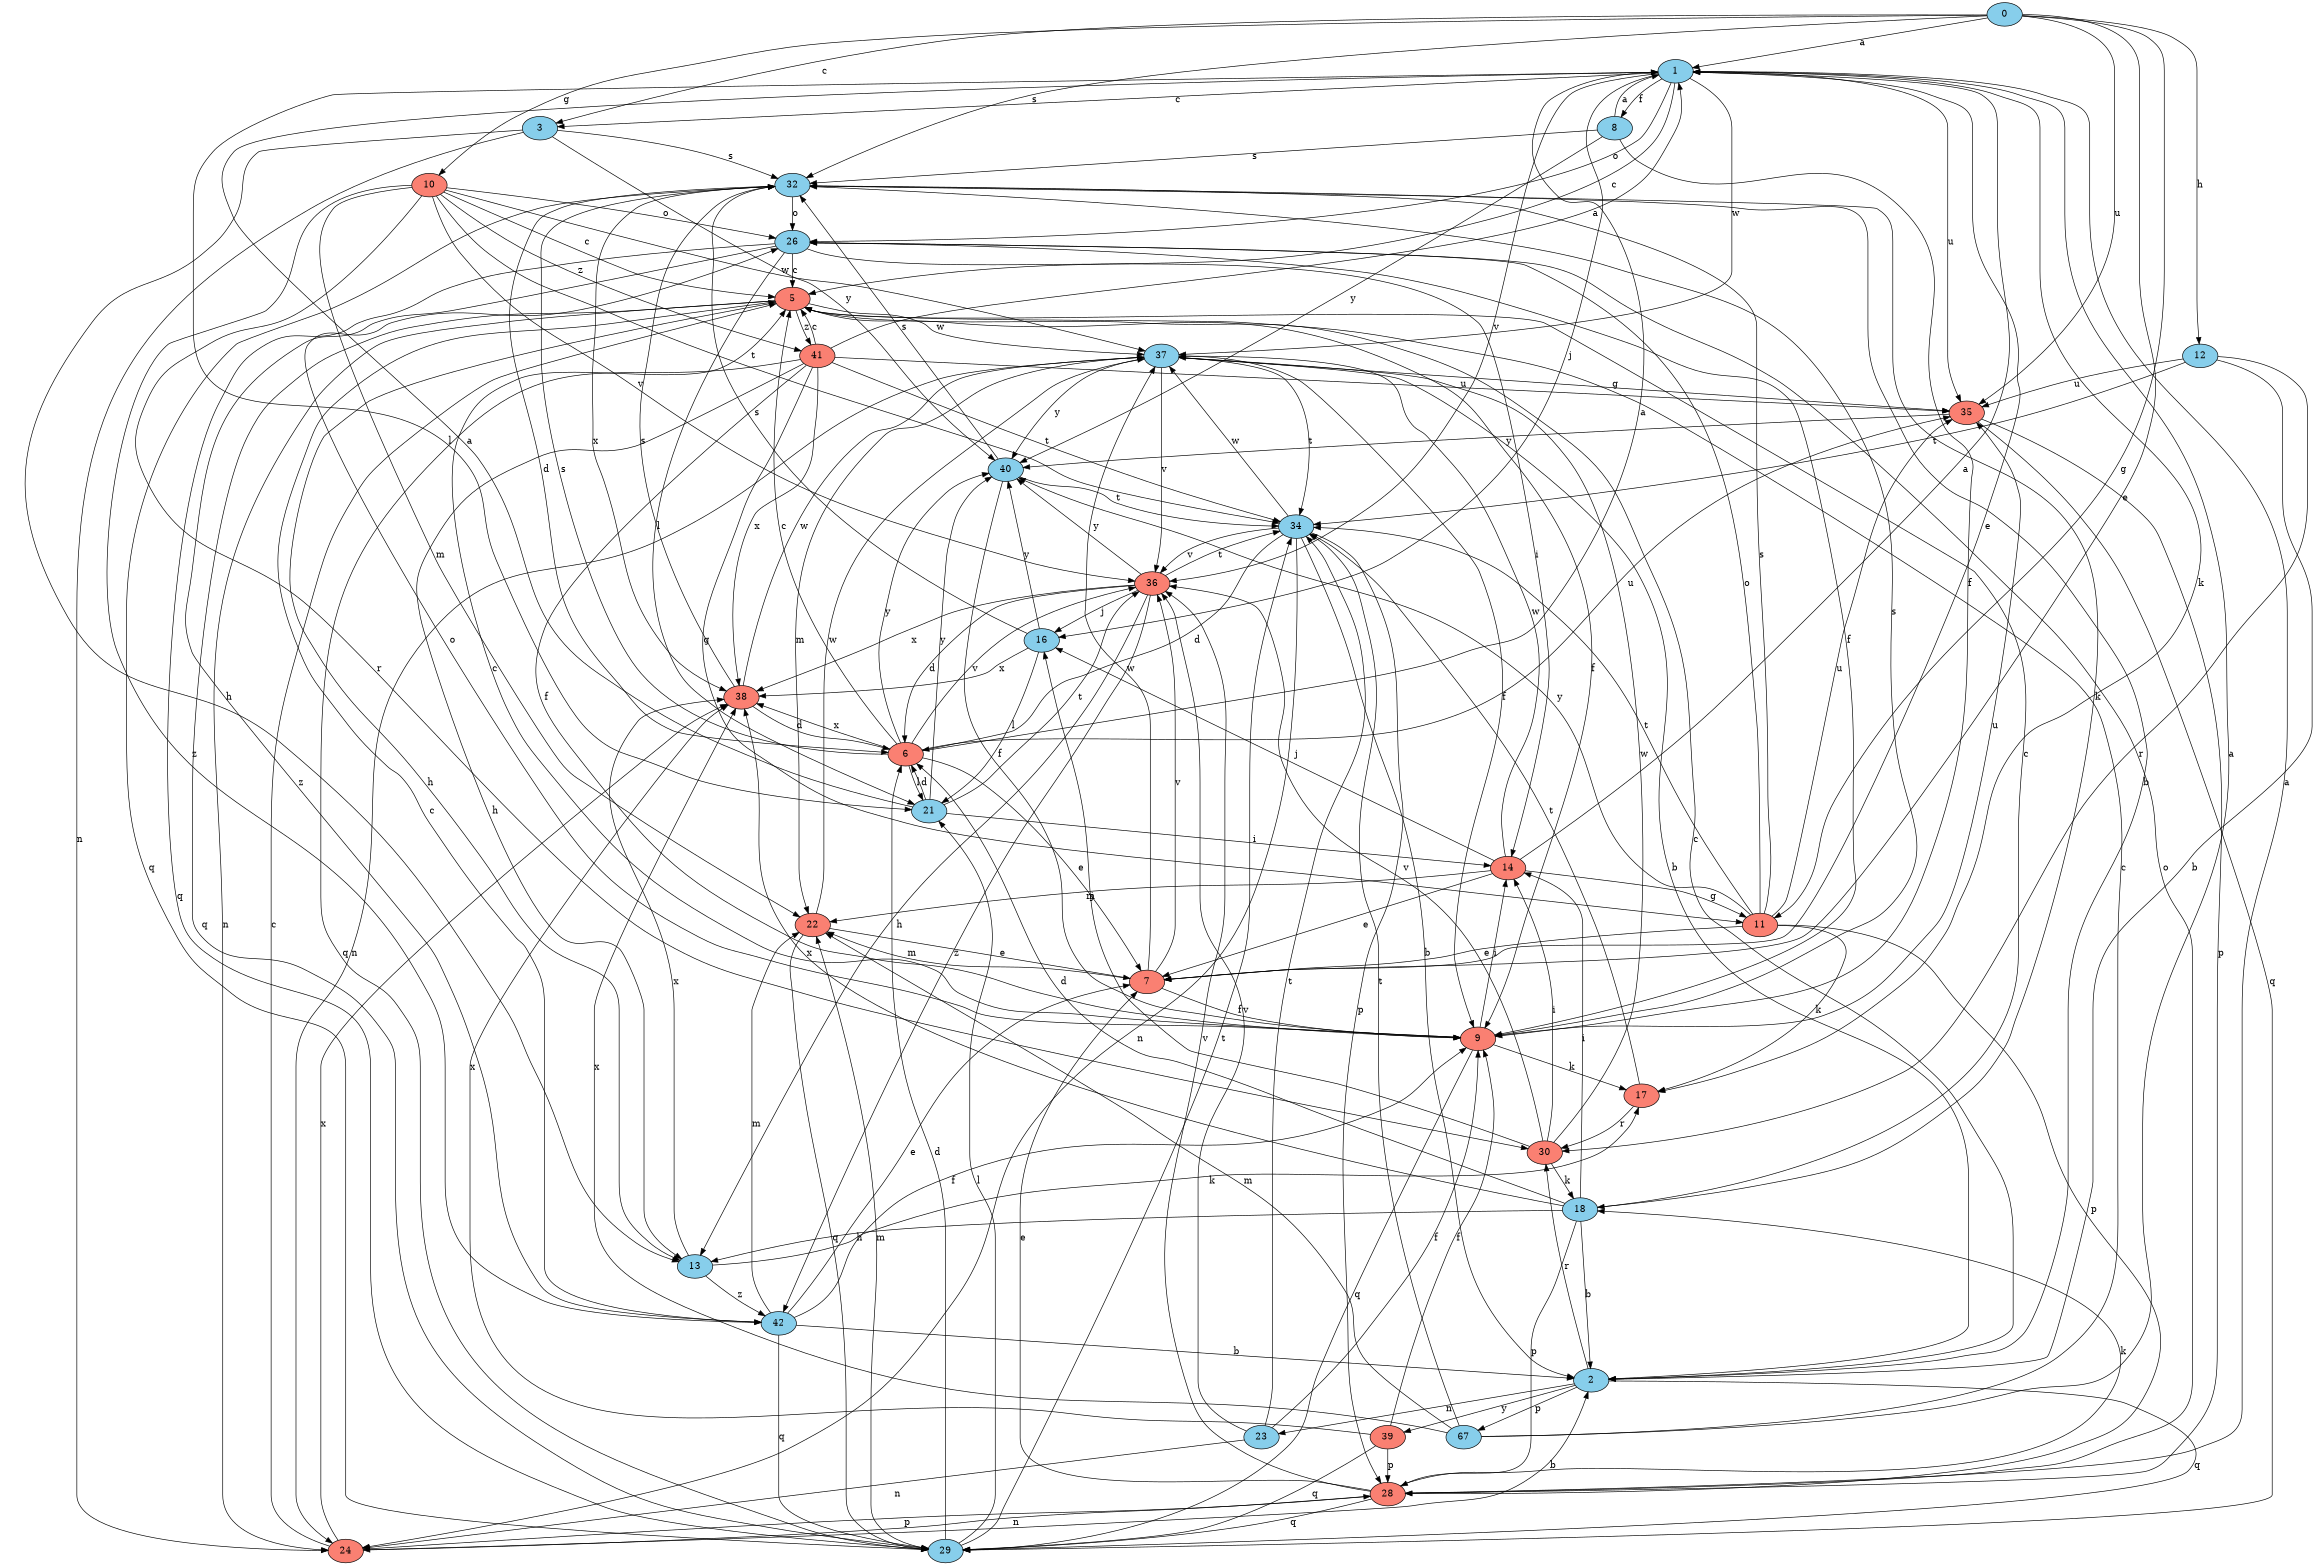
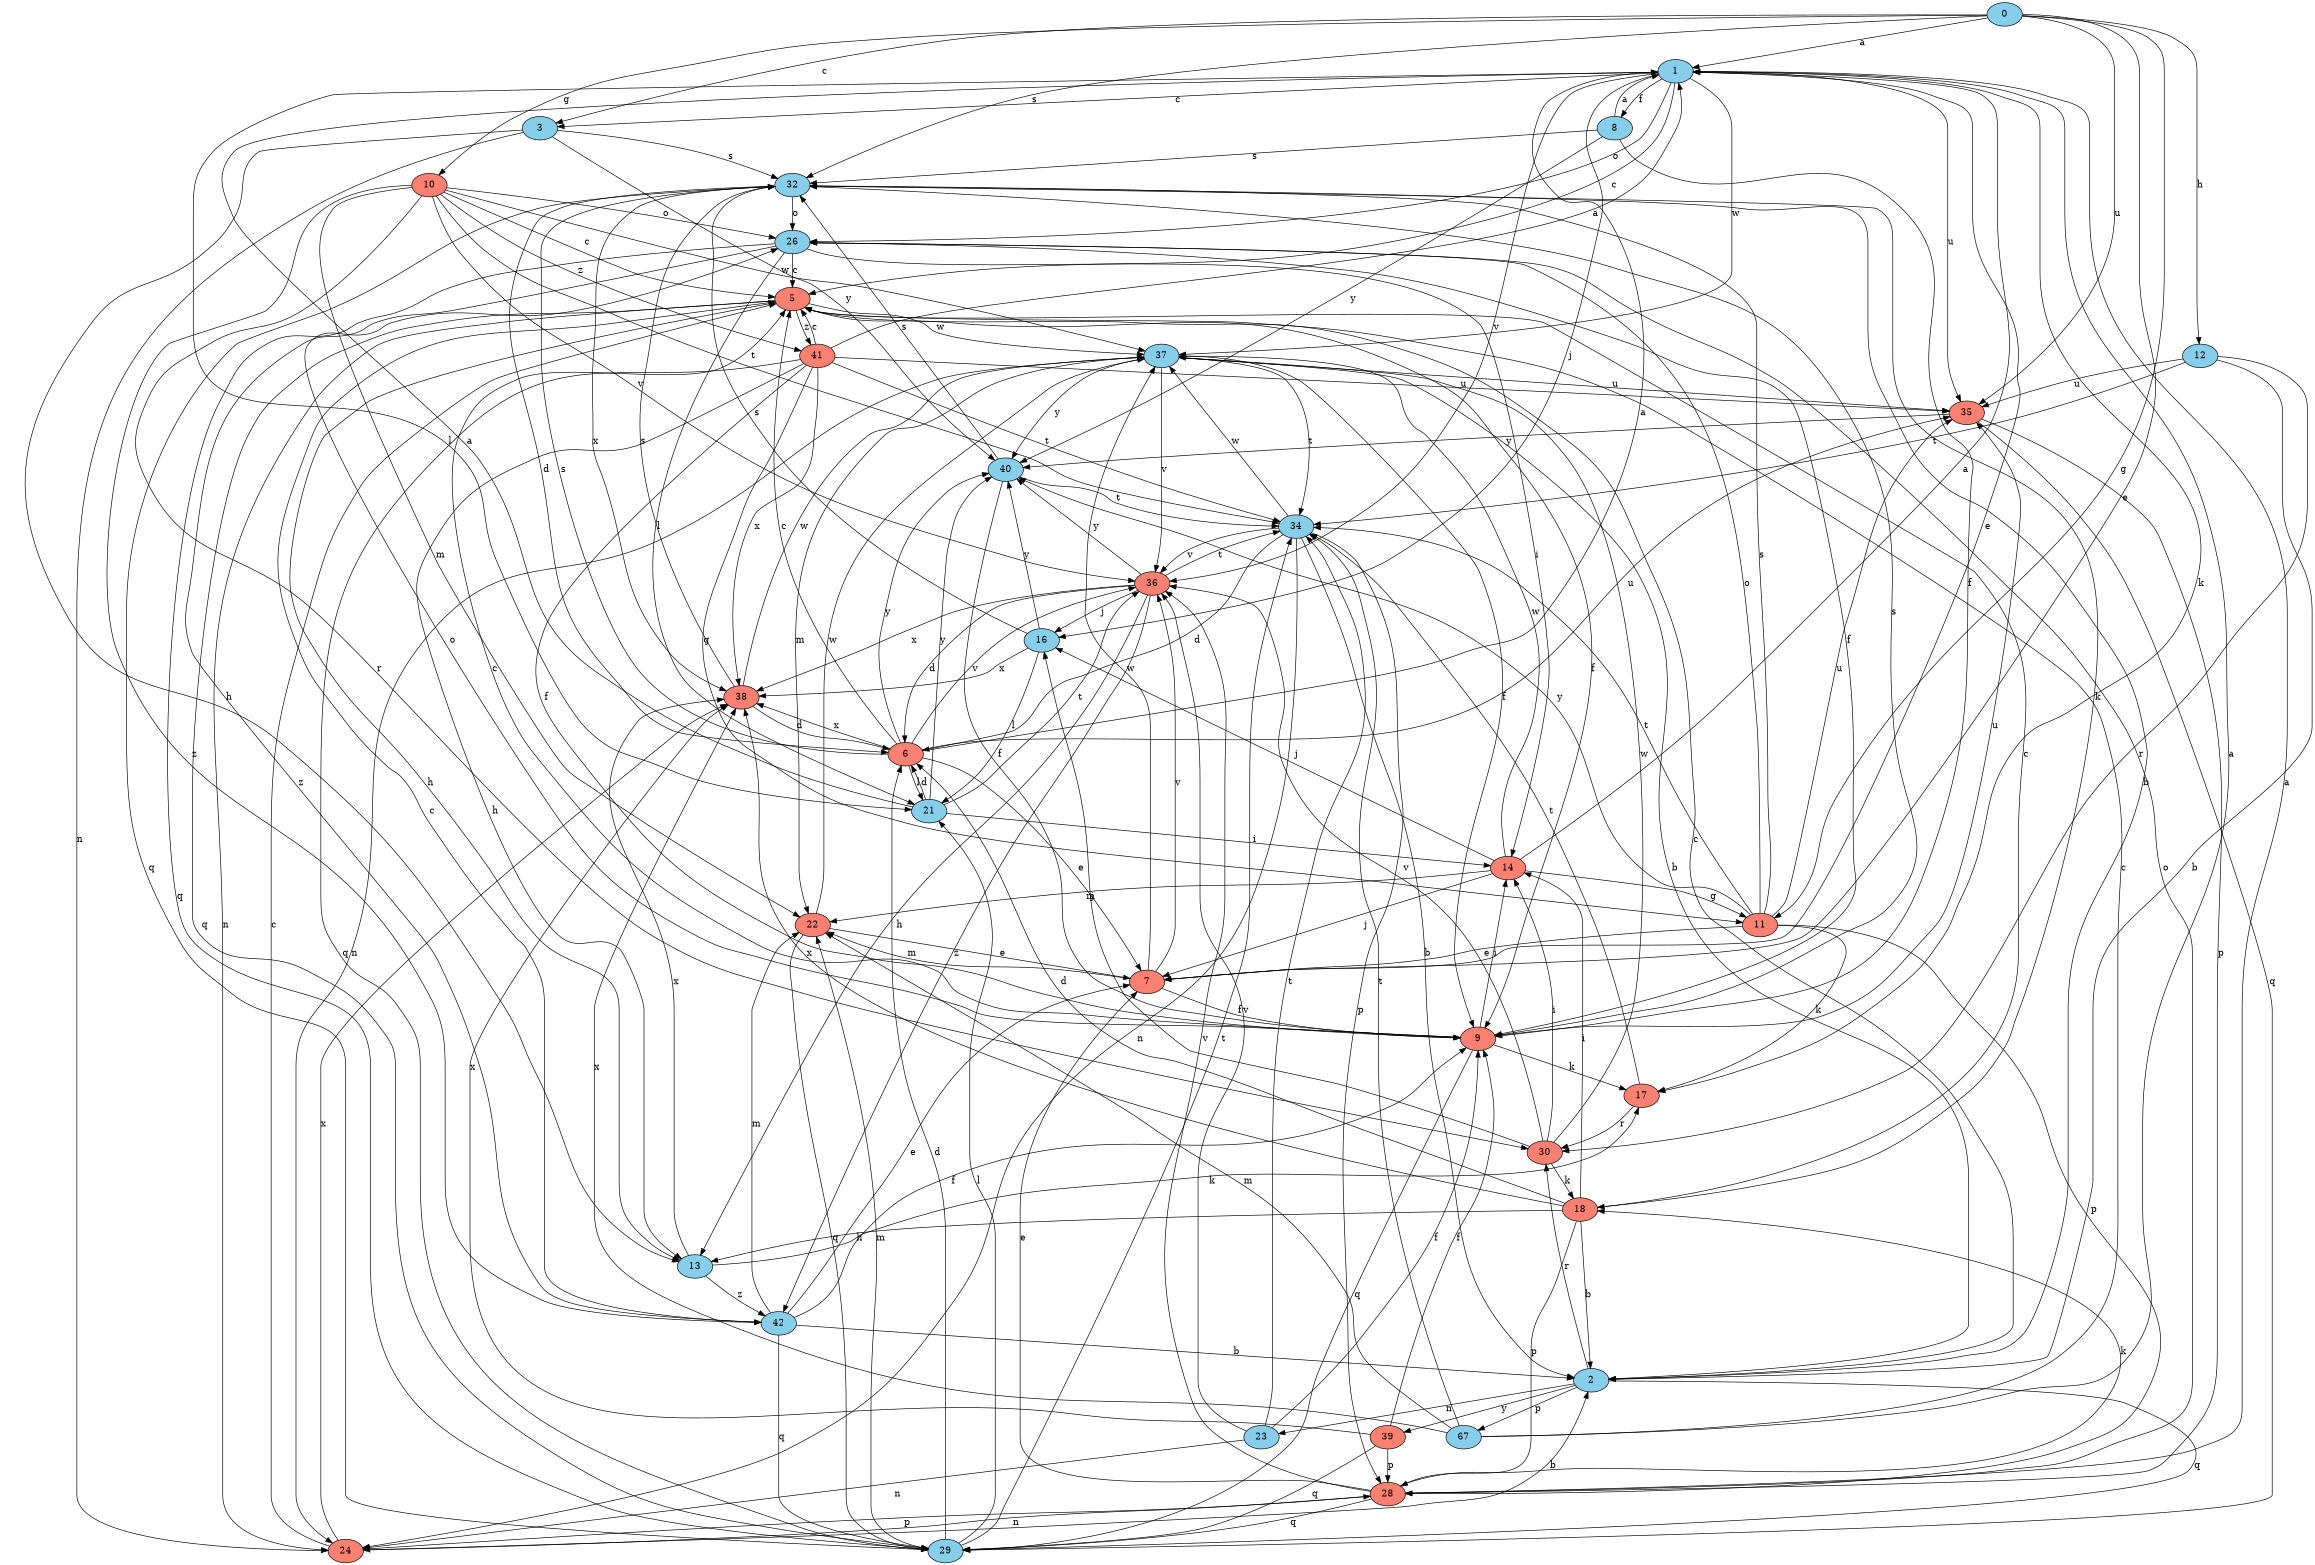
(1615, 384) -> (1615, 384)
(1366, 925) -> (1366, 925)
(1580, 1210) -> (1580, 1210)
